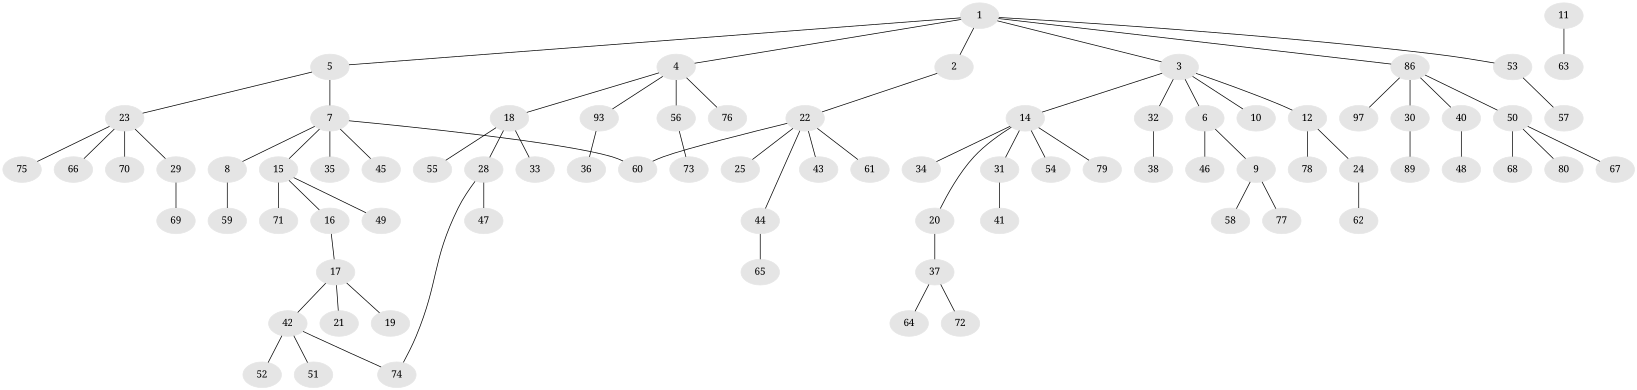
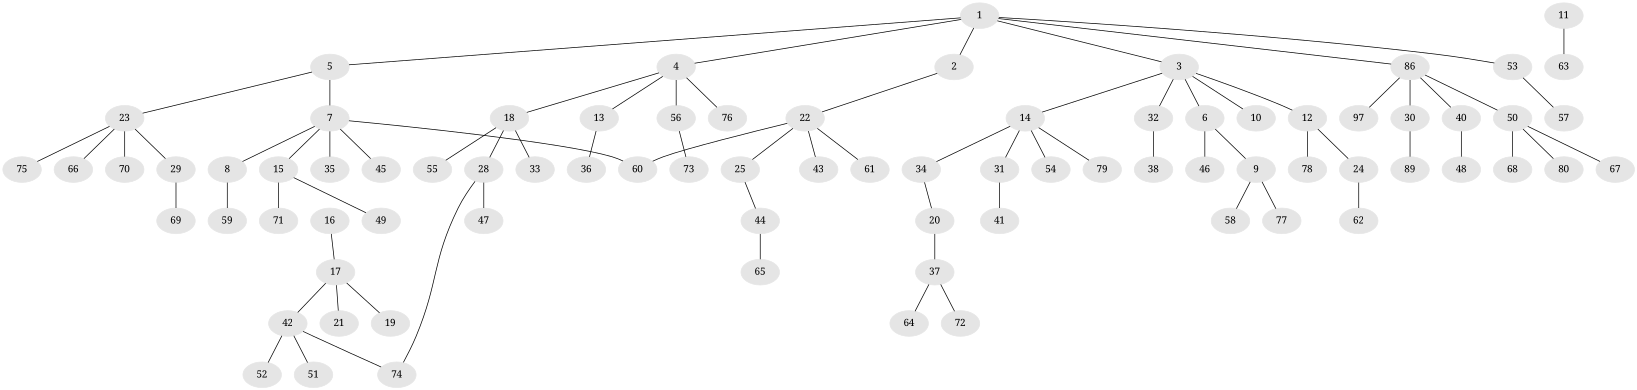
(599, 118) -> (599, 118)
(969, 162) -> (928, 195)
(783, 170) -> (750, 195)
(304, 195) -> none
